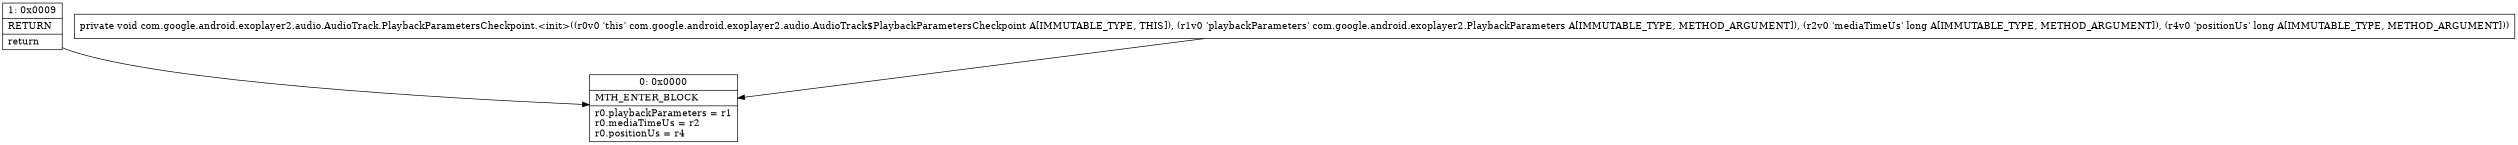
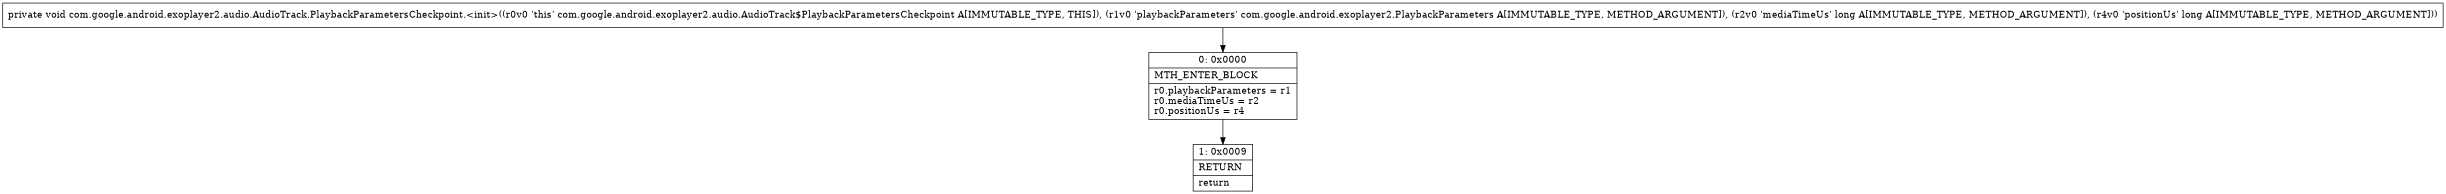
(321, 88) -> (1223, 128)
